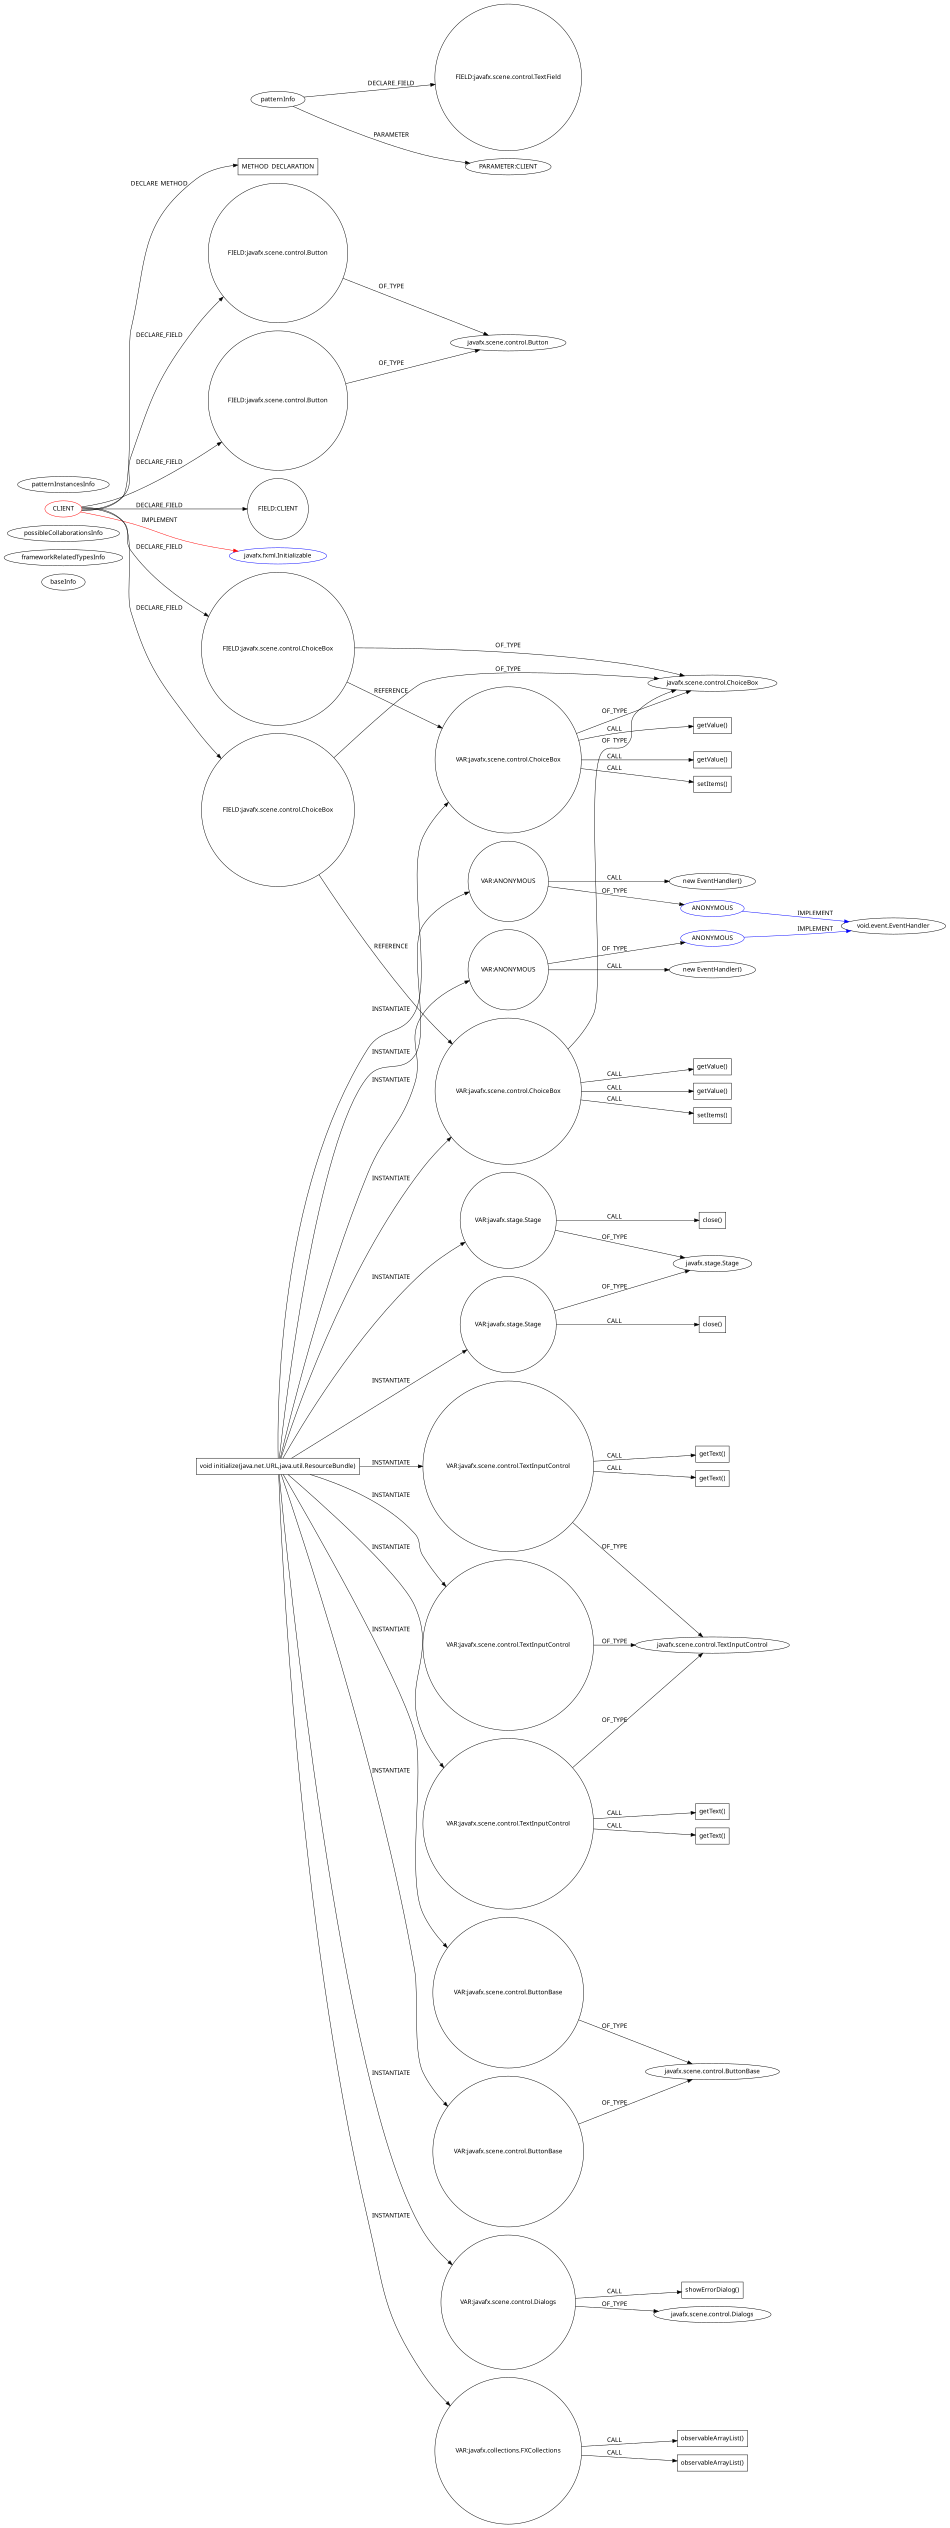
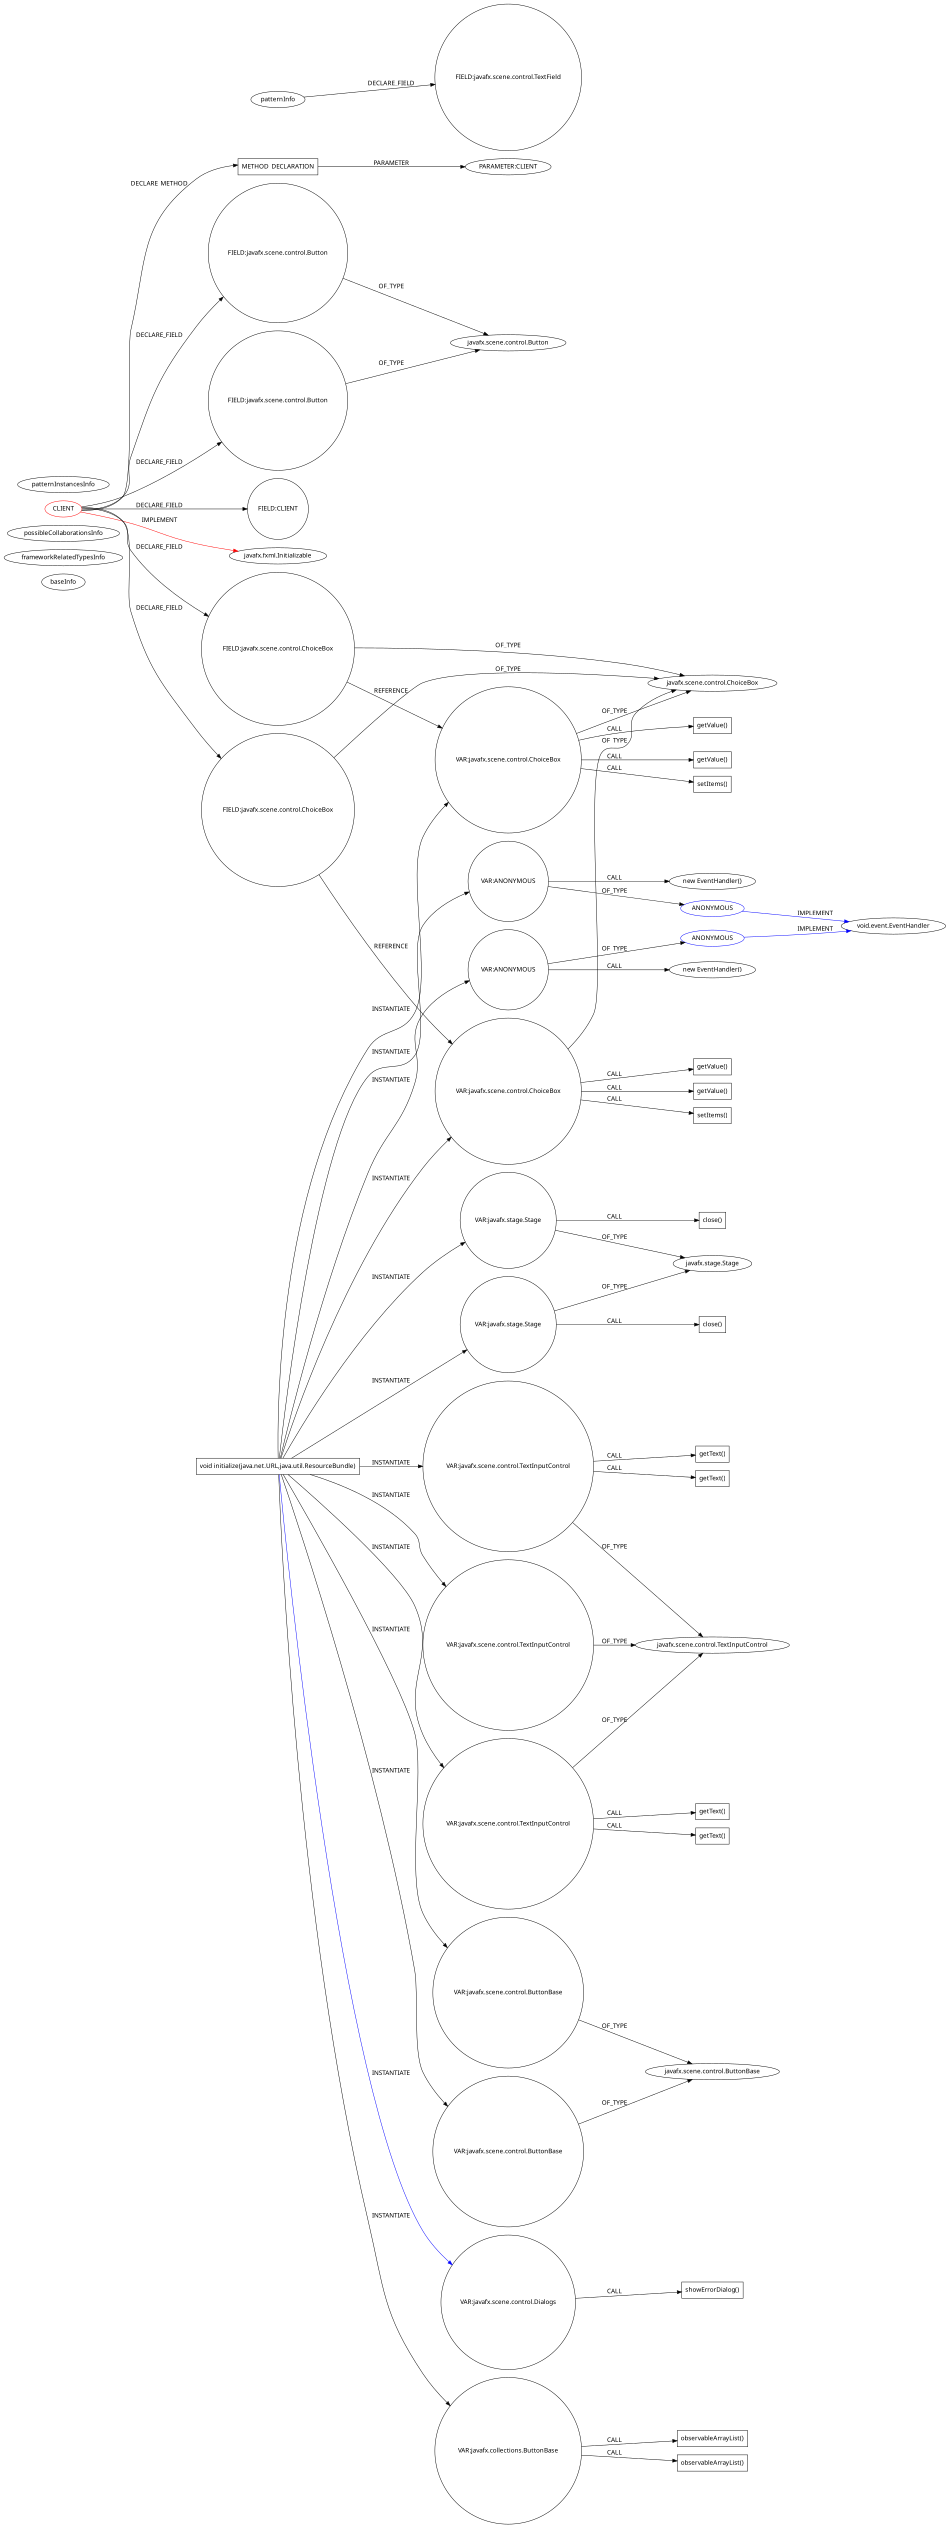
(377, 140) -> (389, 167)
(278, 556) -> (278, 556)
(331, 1878) -> (331, 1878)
(712, 2314) -> none
(508, 2451) -> (508, 2451)
